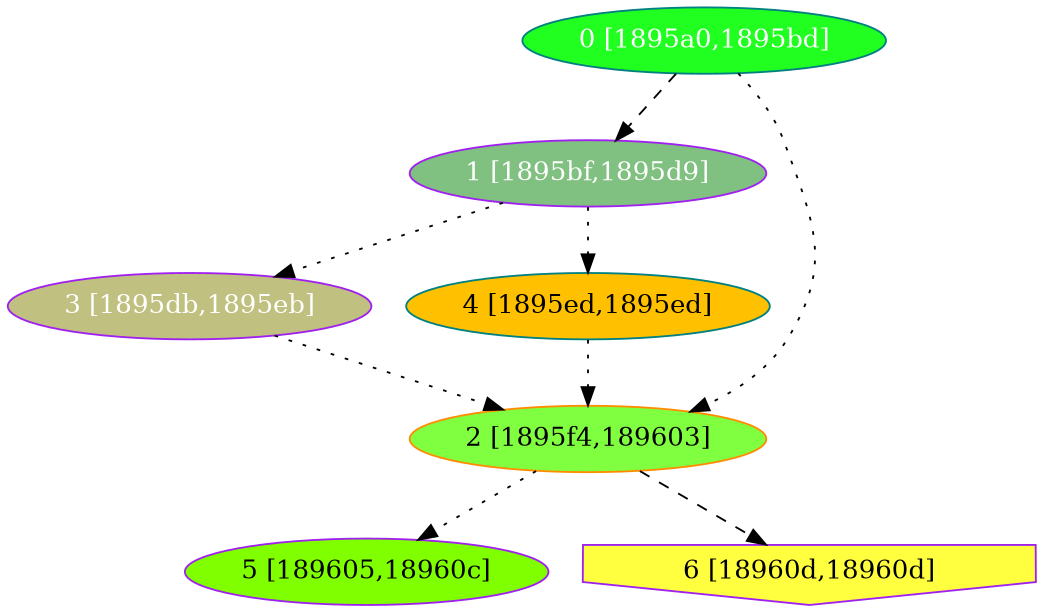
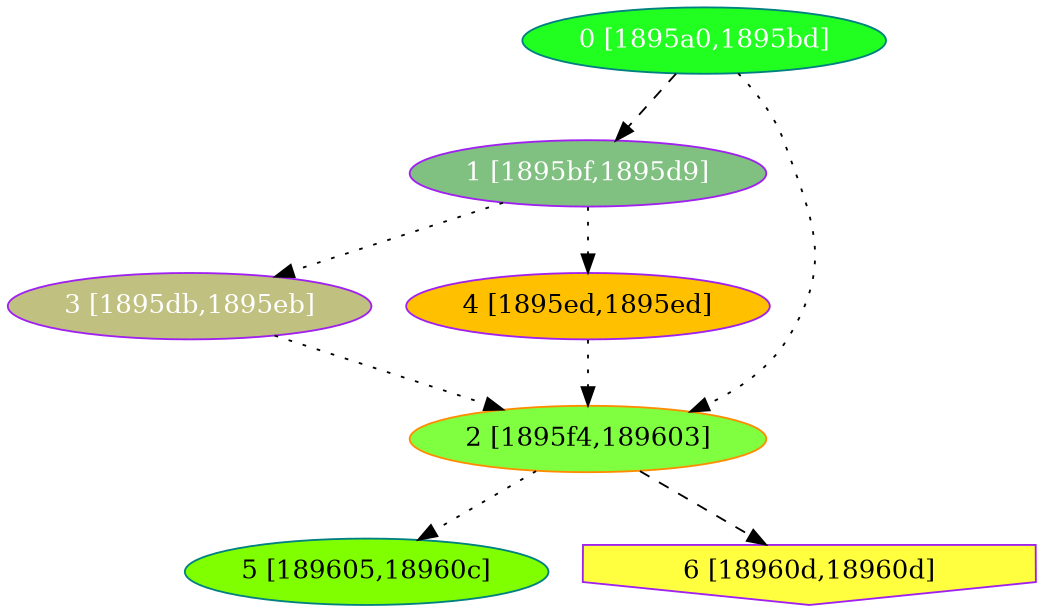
(588, 306) -> (588, 306)
(367, 572) -> (367, 572)
